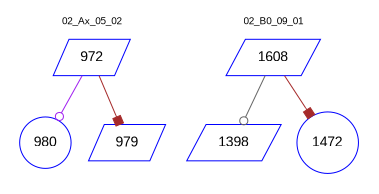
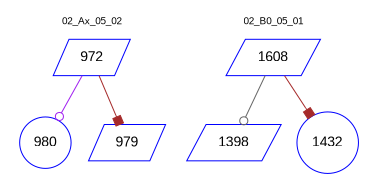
(274, 22) -> (274, 22)
(328, 143) -> (328, 143)
